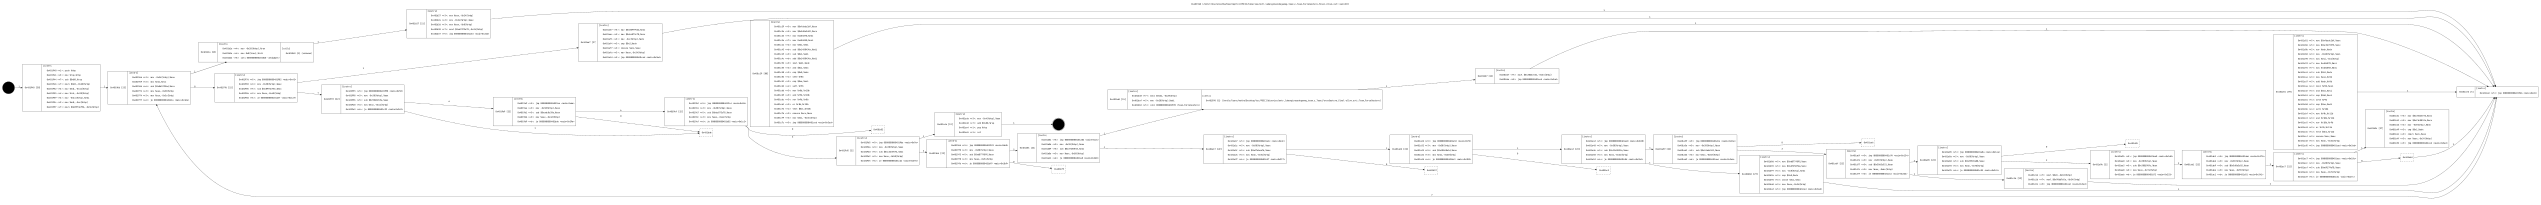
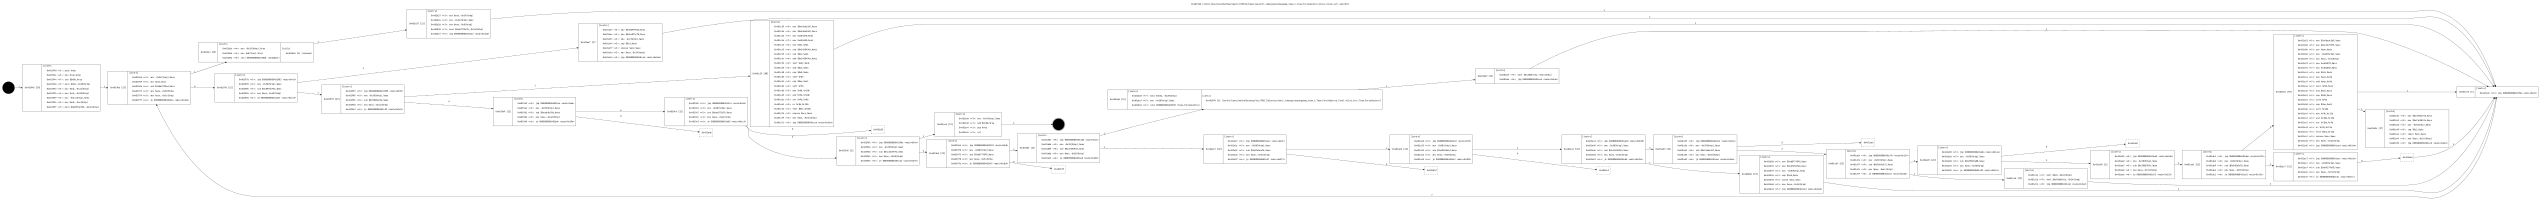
(550, 134) -> (576, 86)
none -> (2257, 138)
(2359, 150) -> (2360, 110)
